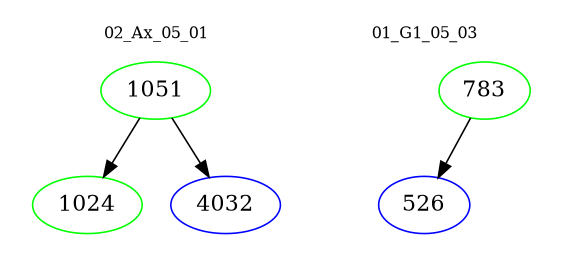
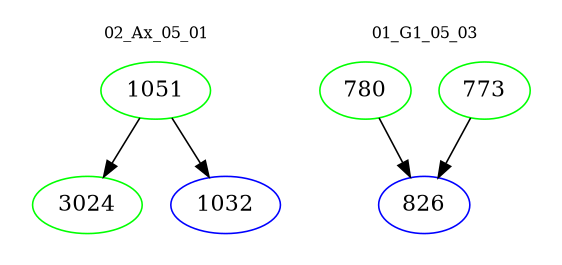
none -> (365, 91)
(485, 91) -> (485, 91)
(87, 205) -> (87, 205)
(226, 205) -> (226, 205)
(424, 205) -> (424, 205)
